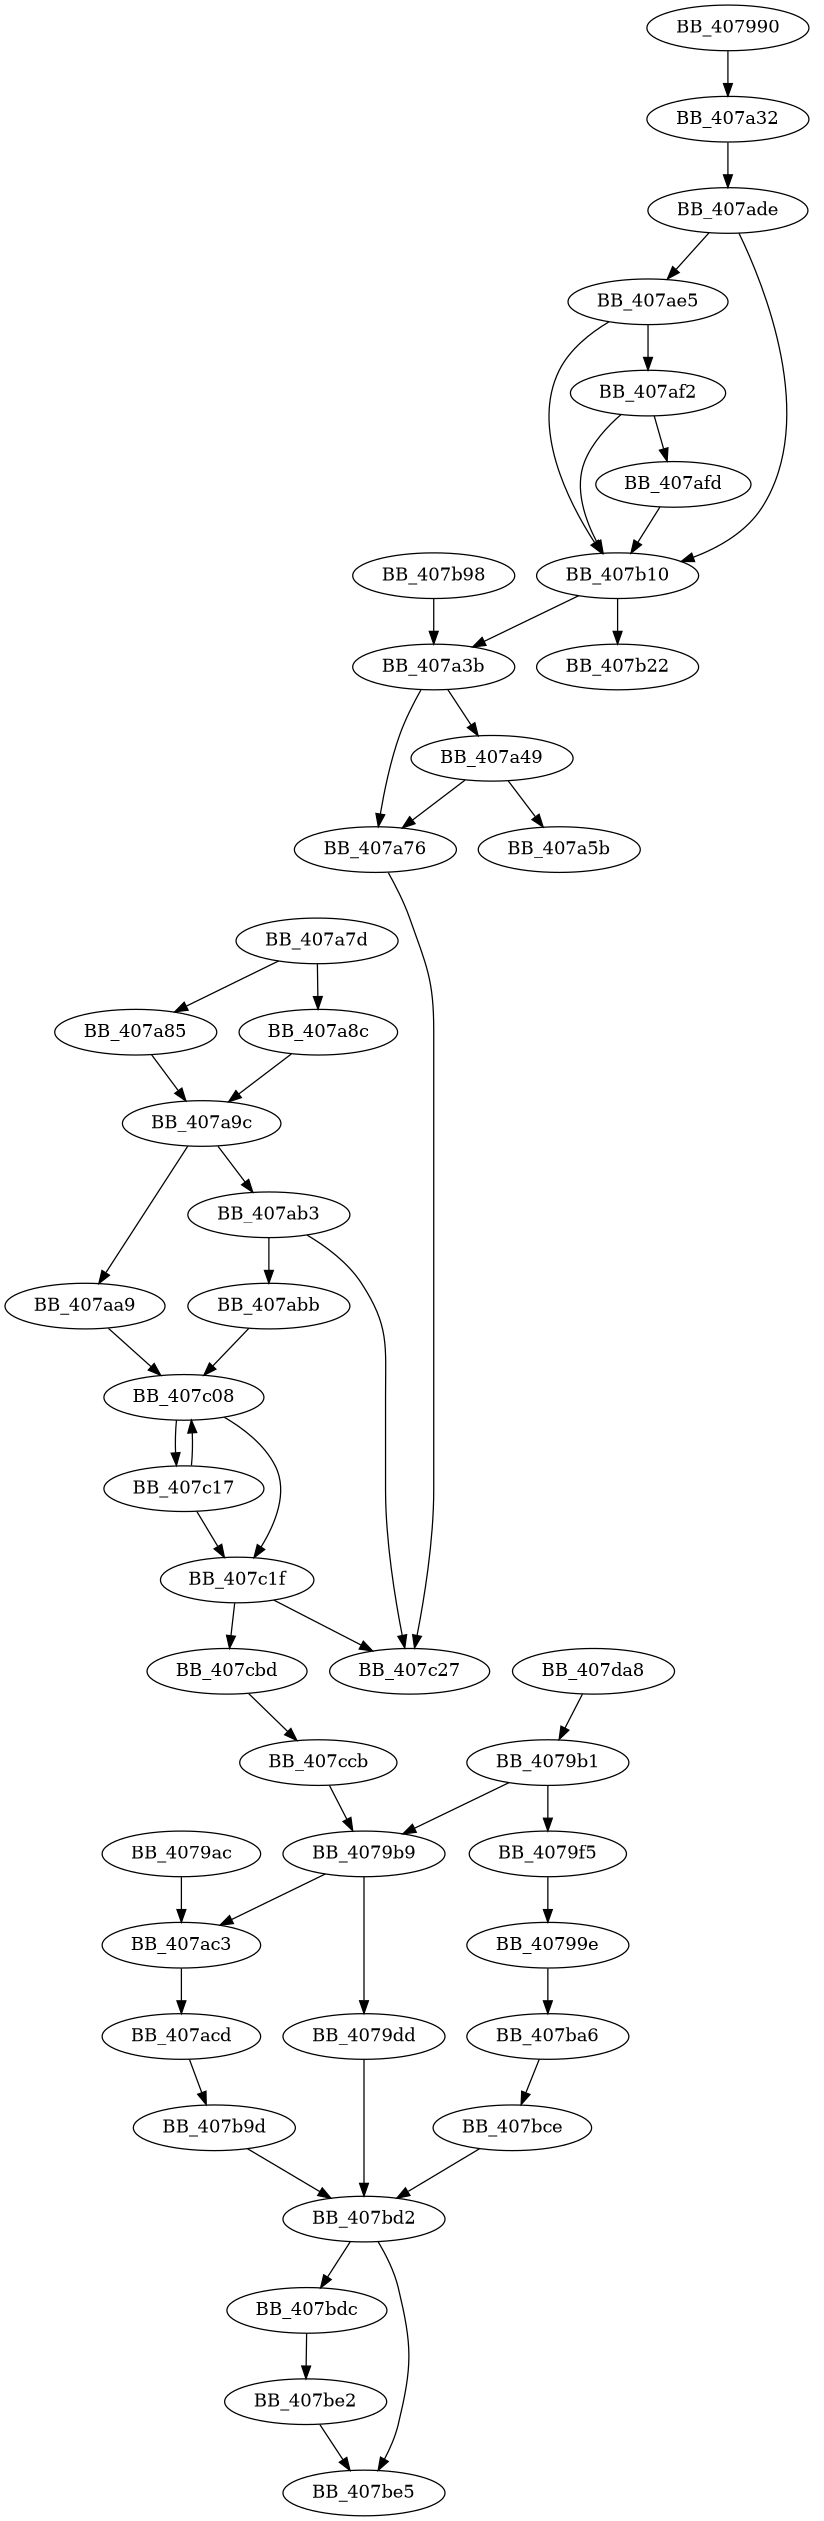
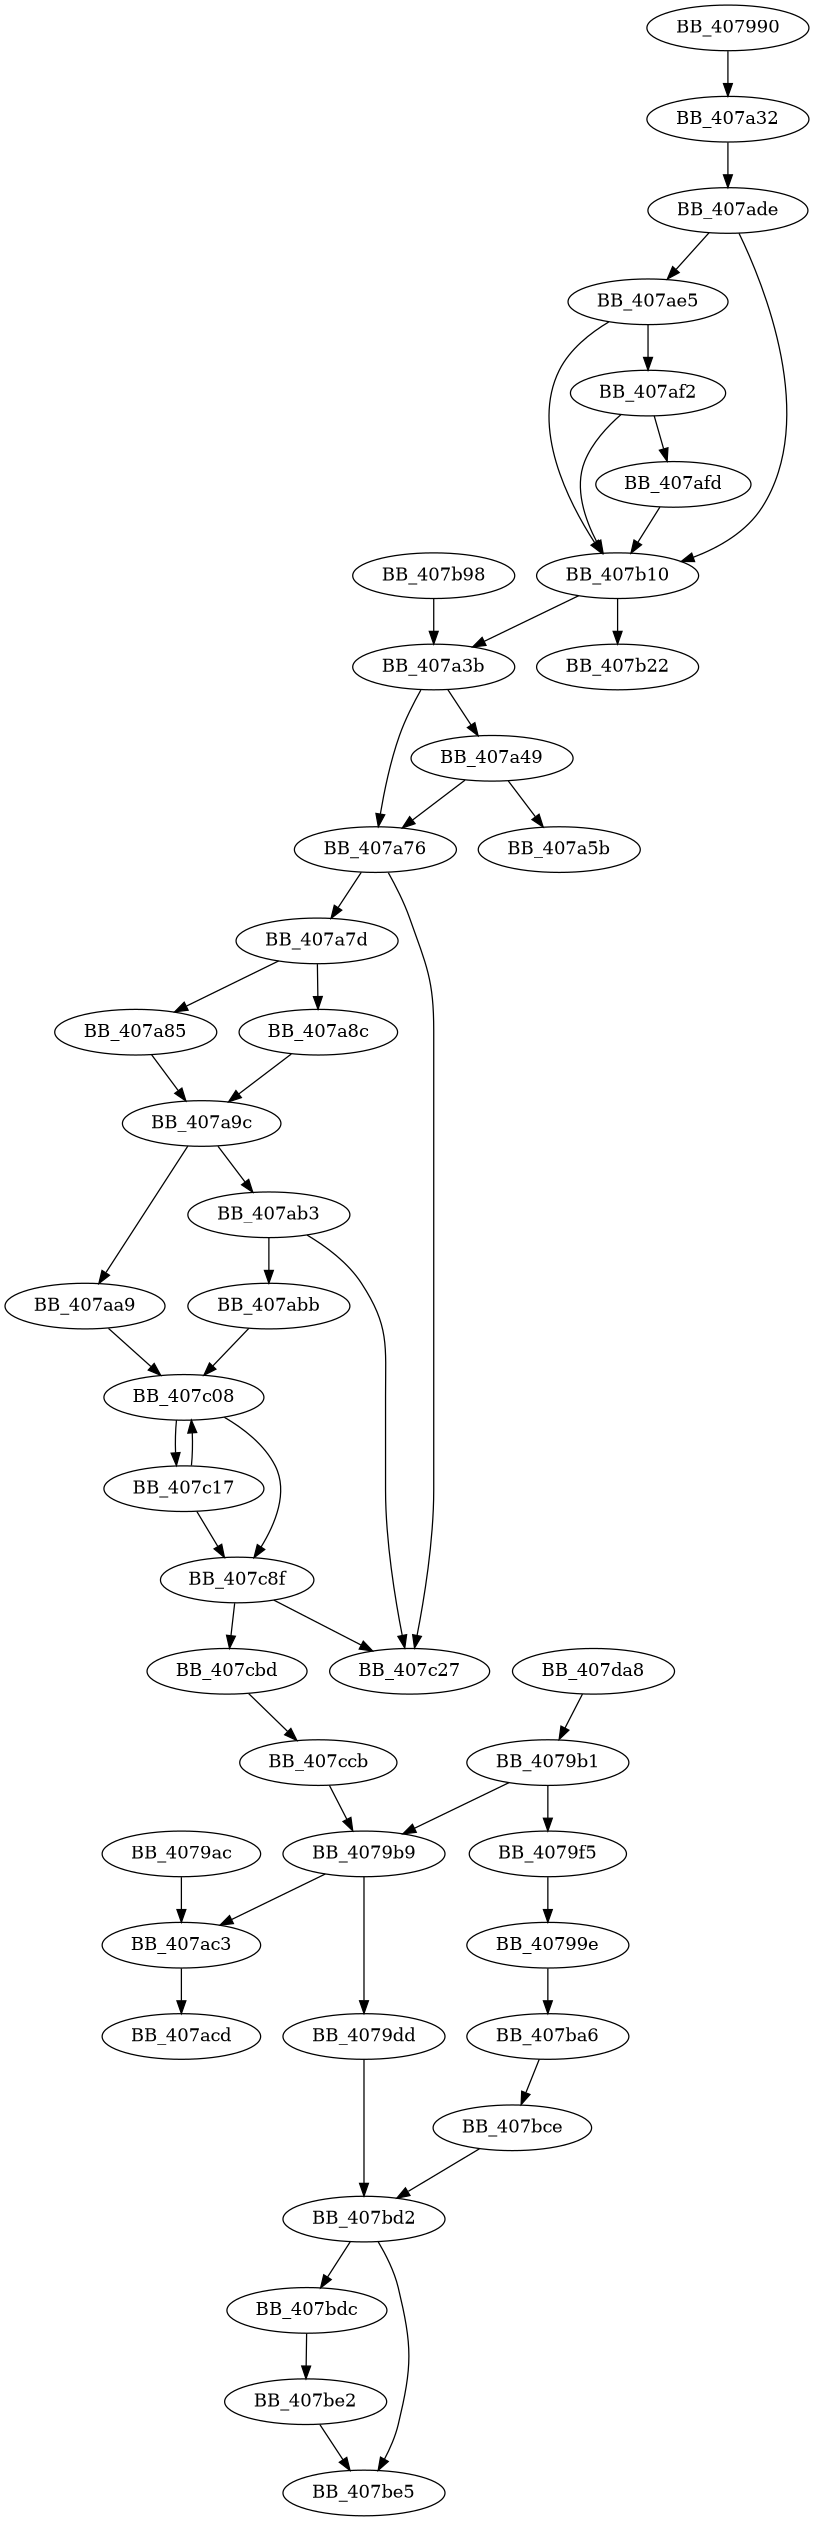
none -> (350, 890)
(237, 1580) -> (237, 1580)
(214, 2128) -> none
